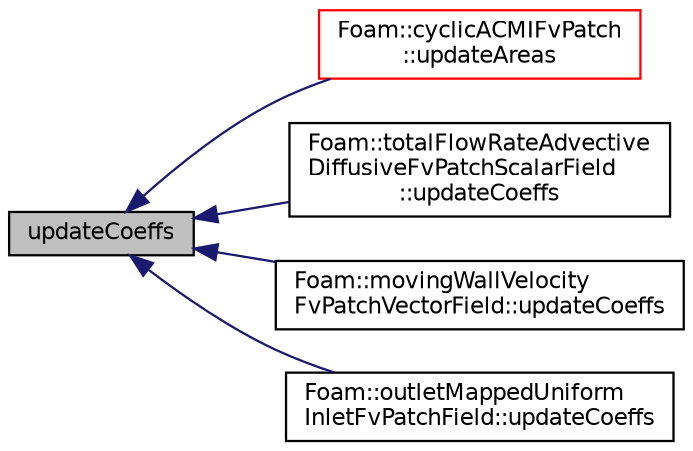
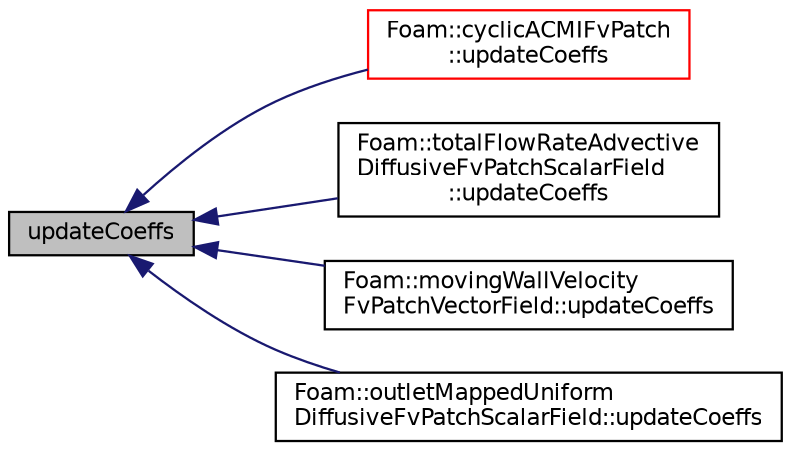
(480, 44) -> (529, 44)
(480, 407) -> (529, 407)
